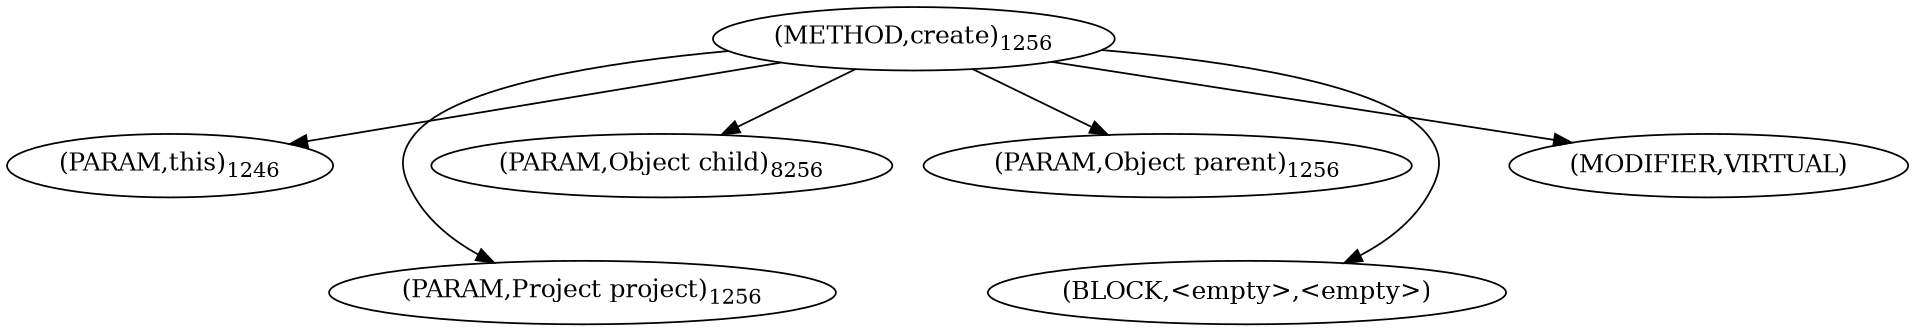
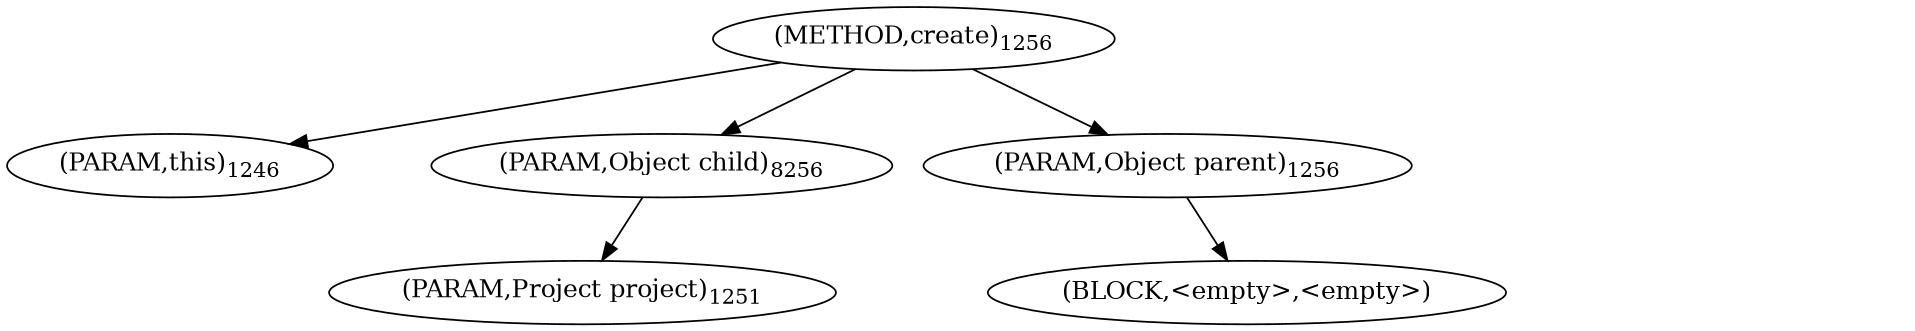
(1347, 91) -> (1202, 221)
(490, 93) -> (627, 221)
(1709, 166) -> none
(736, 290) -> (736, 290)
